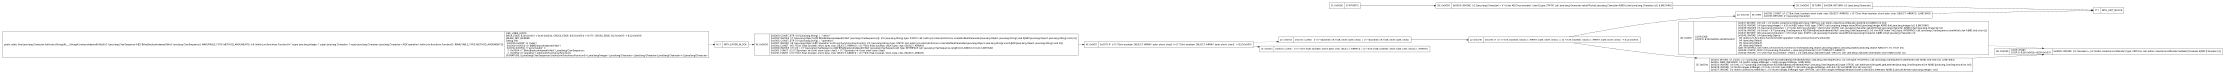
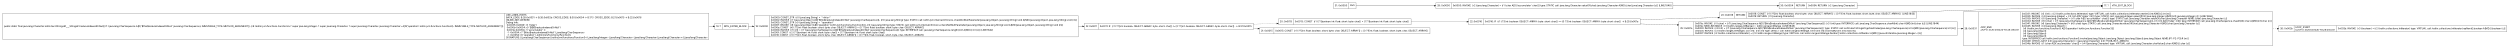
(1352, 6) -> (1352, 6)
(2008, 56) -> (1959, 29)
